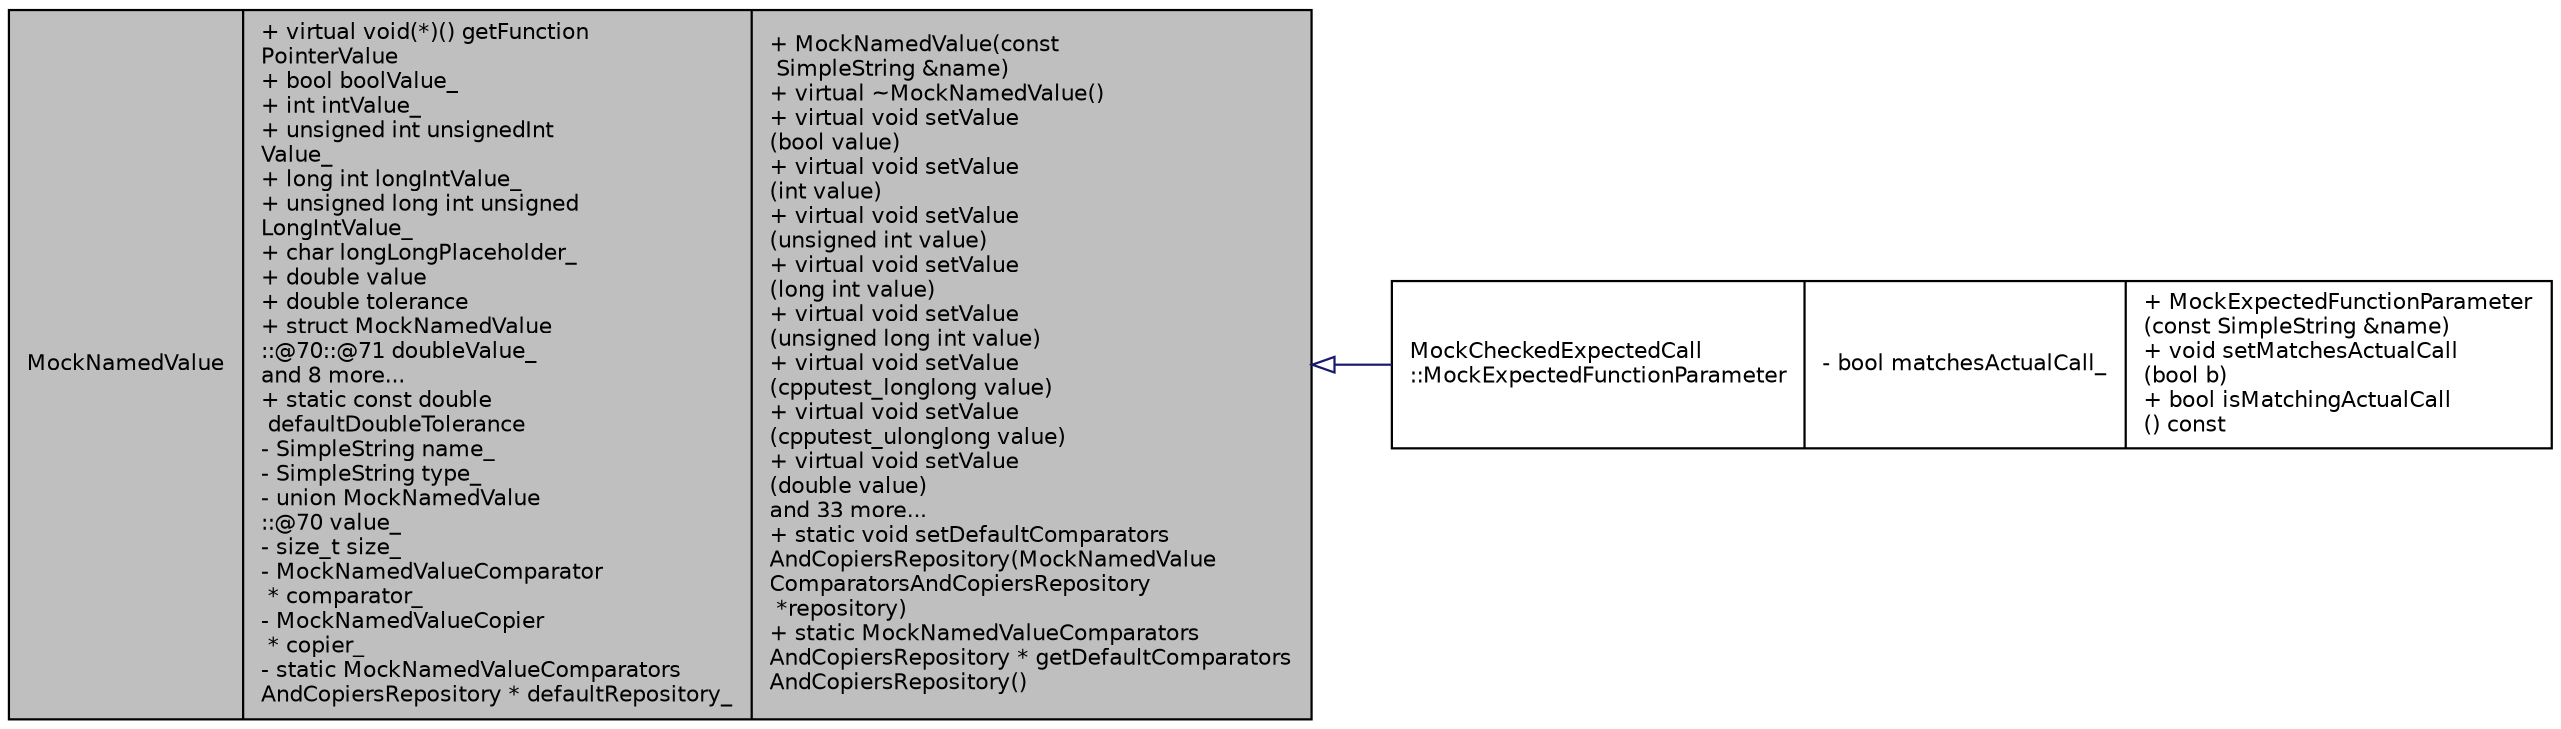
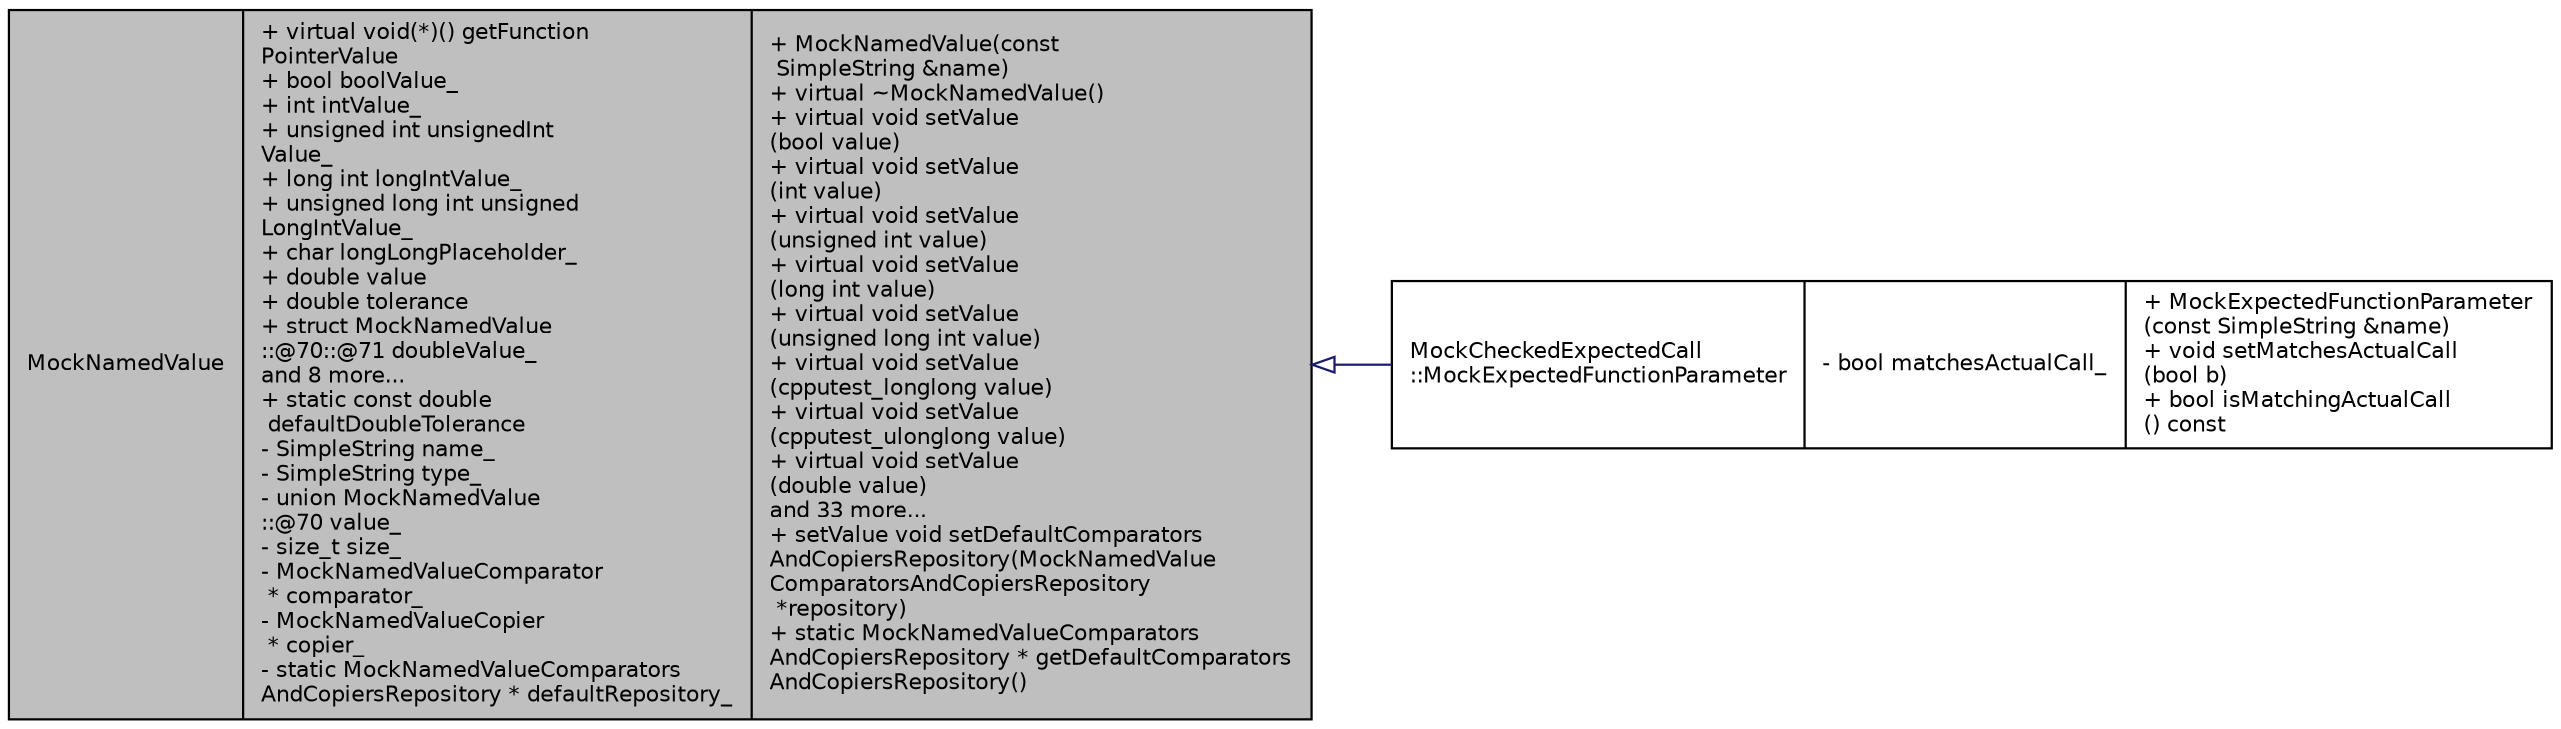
(970, 535) -> (987, 535)
